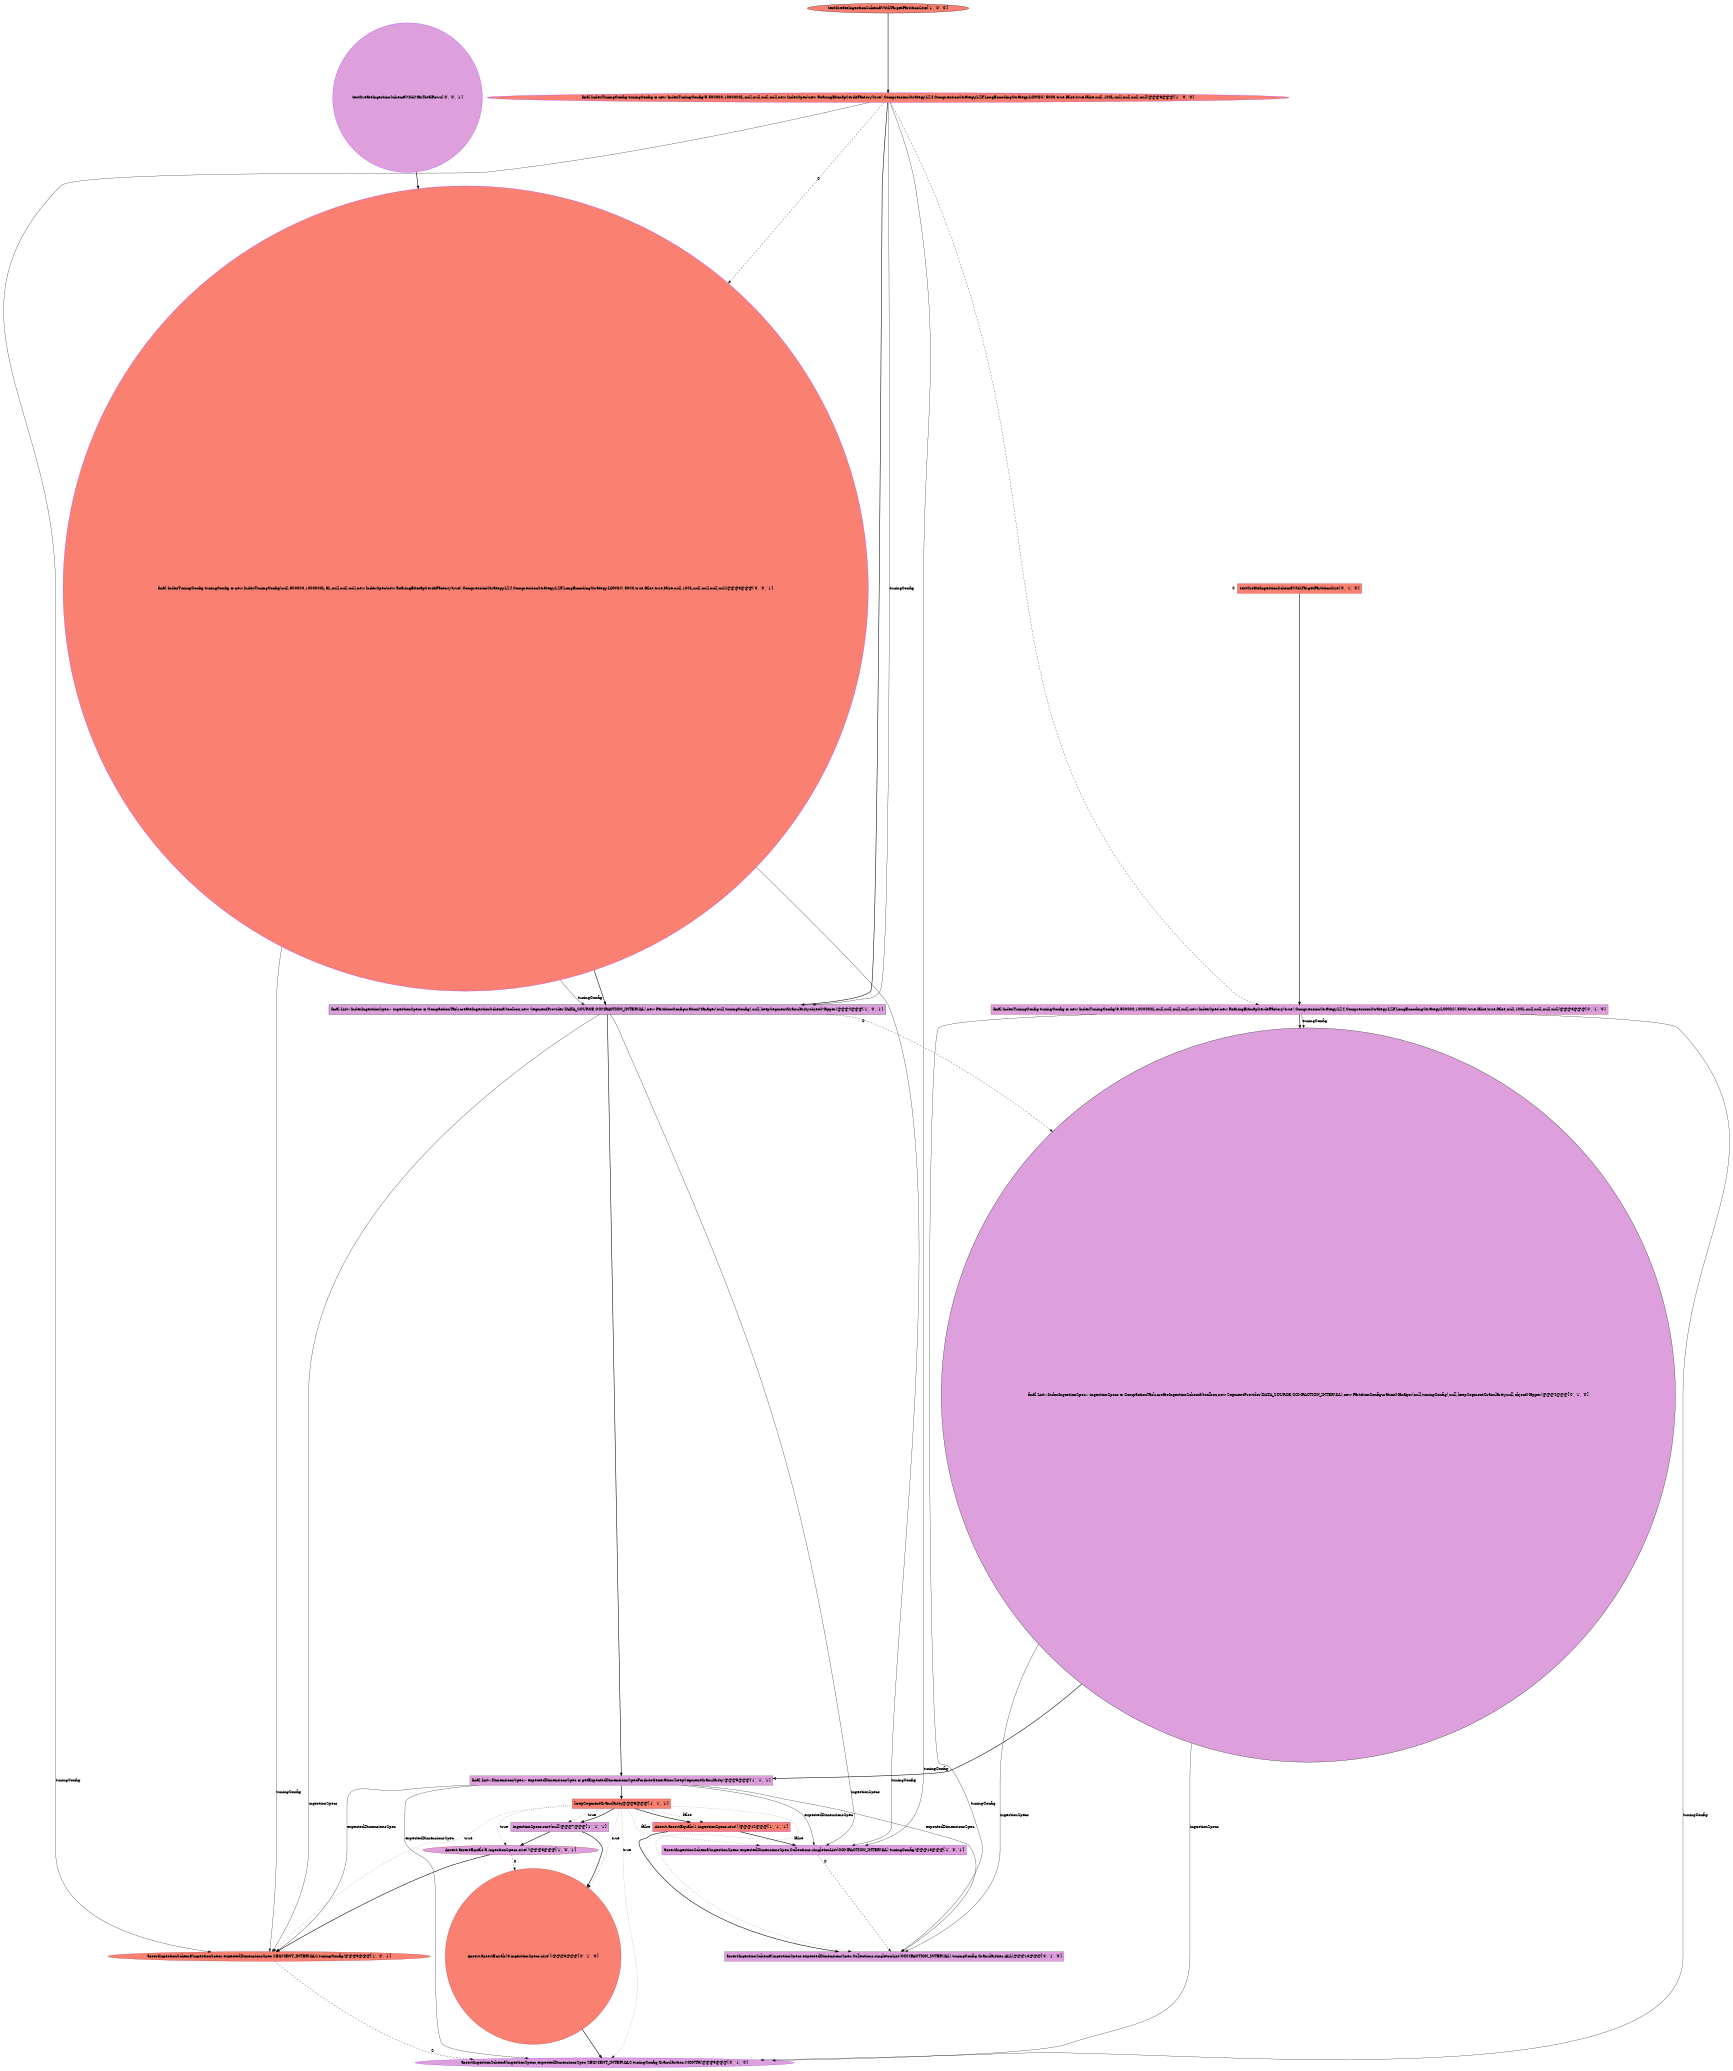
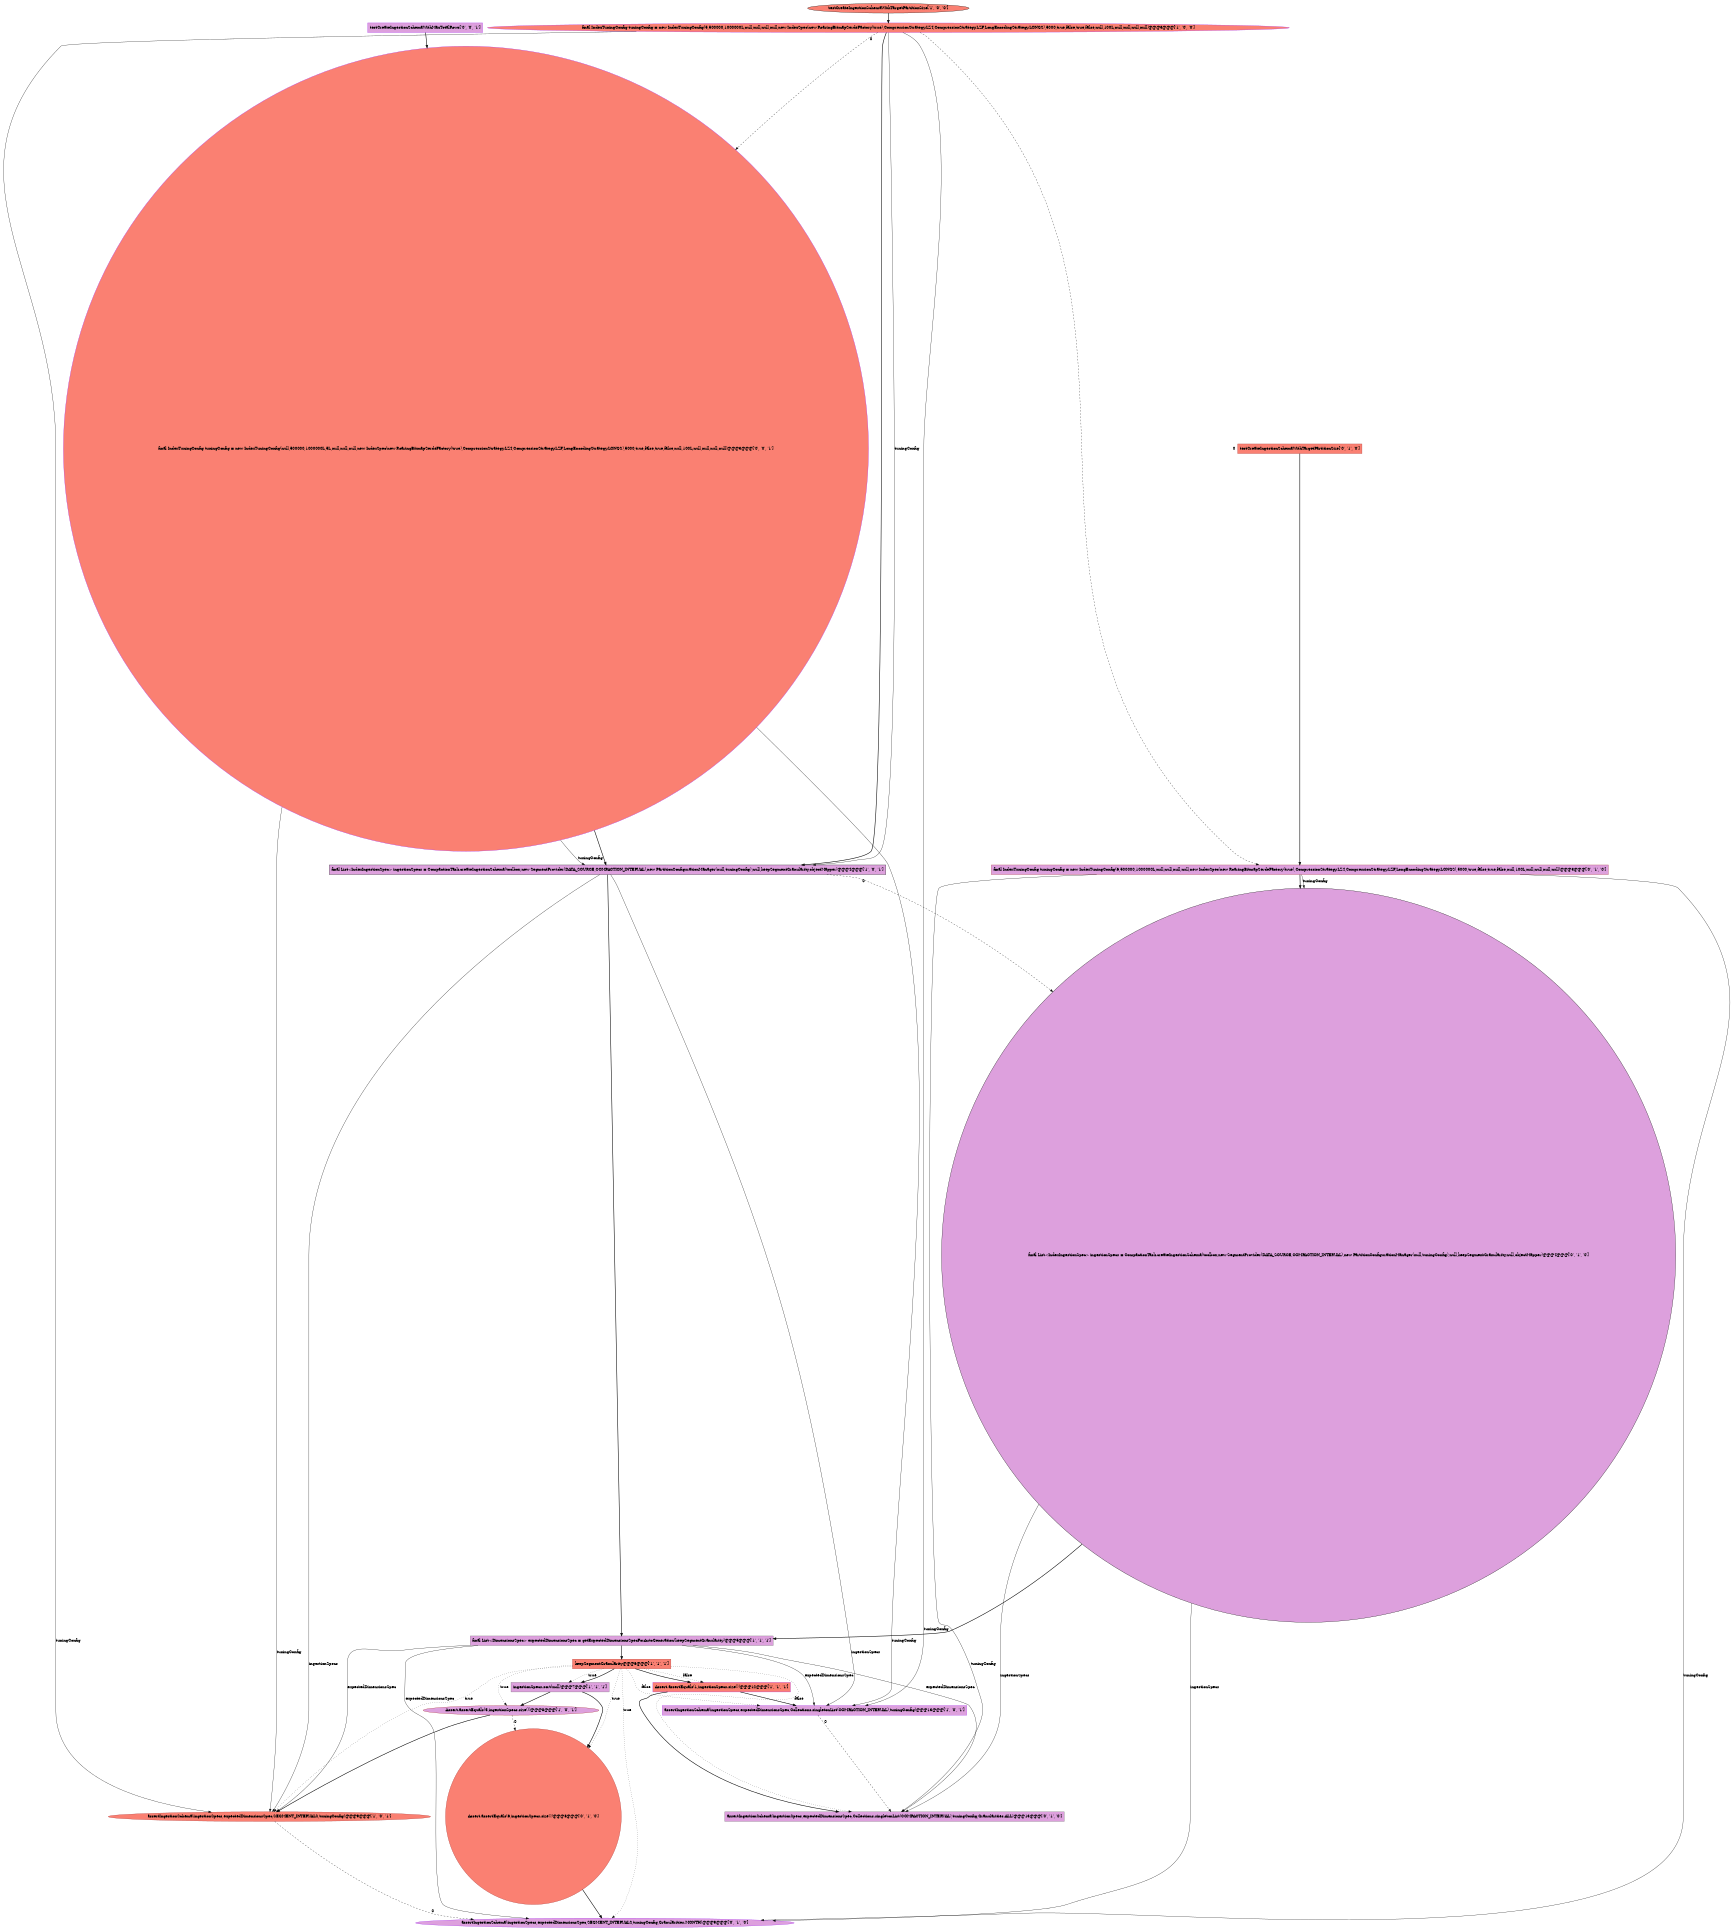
(408, 98) -> (425, 28)
